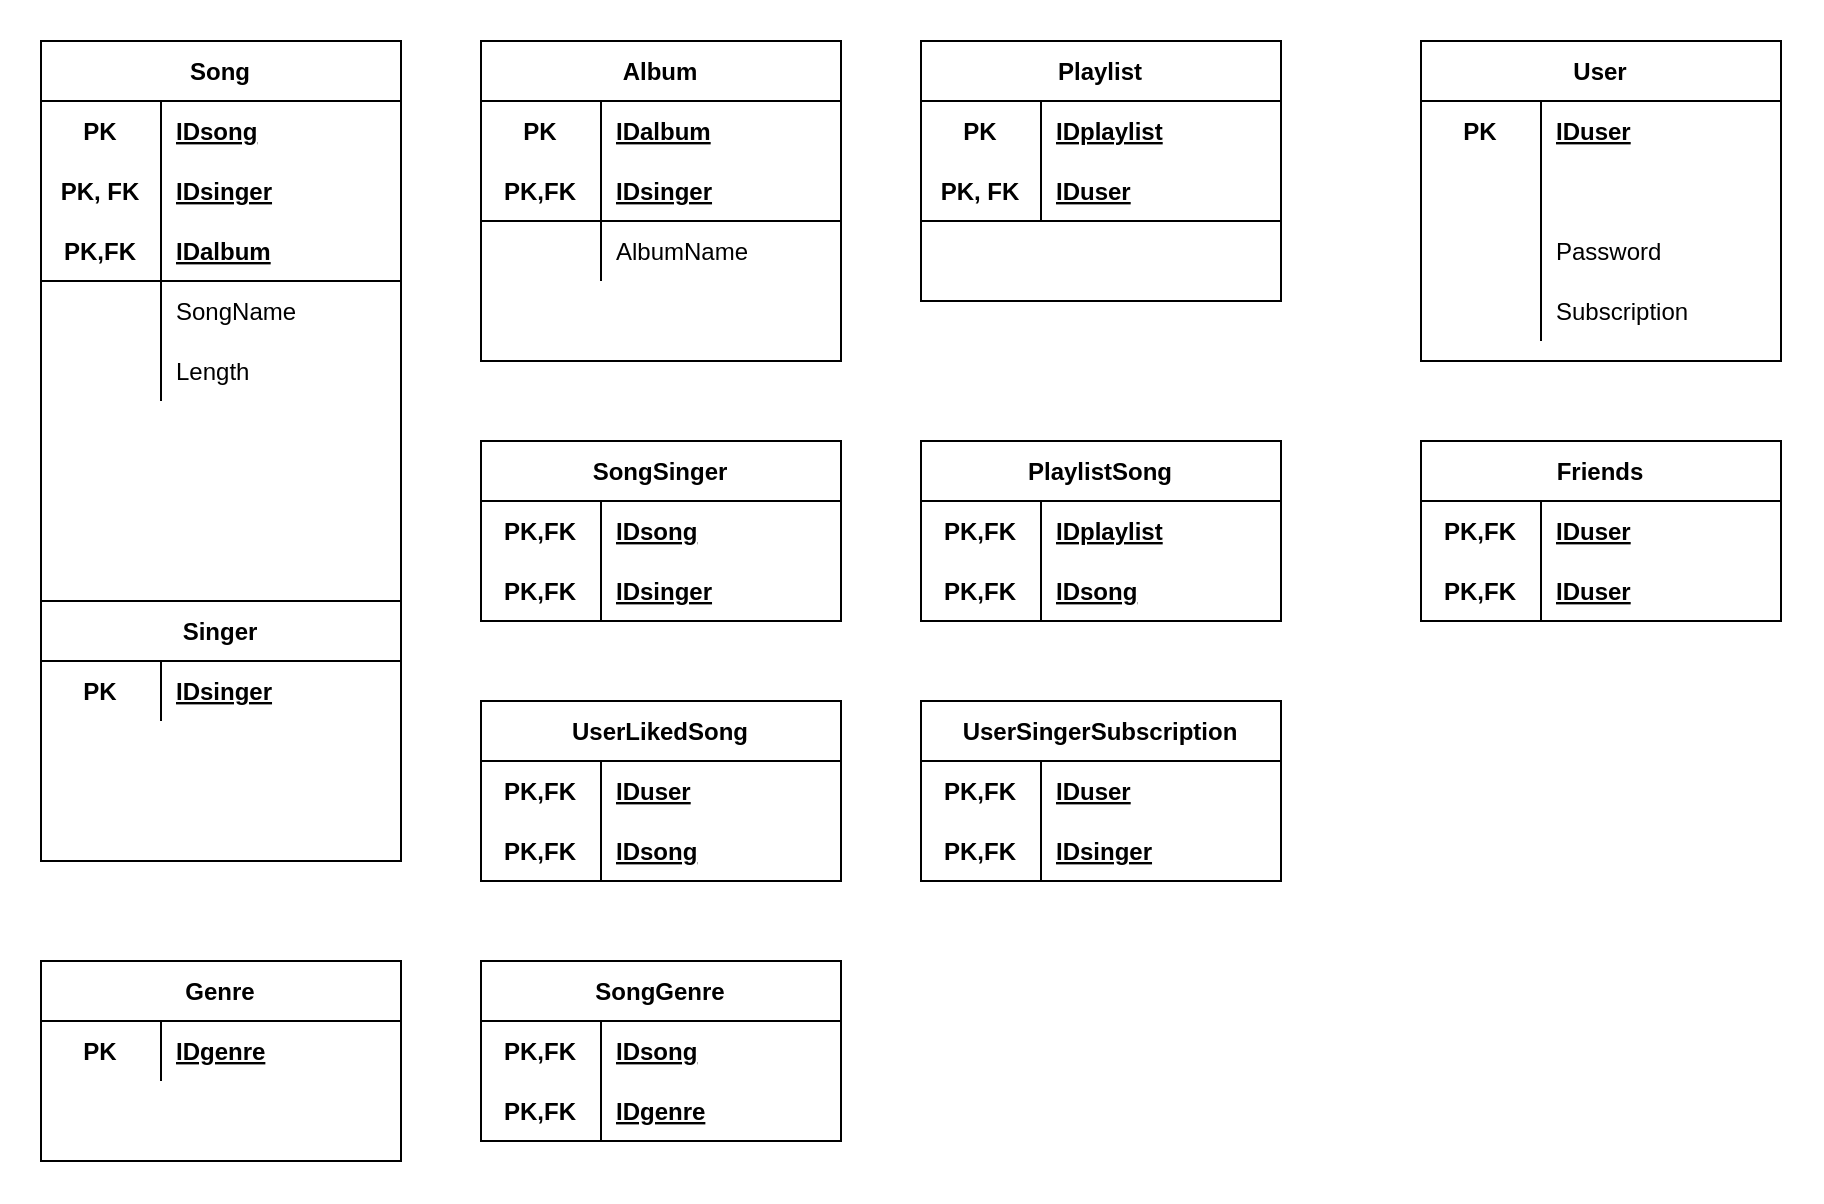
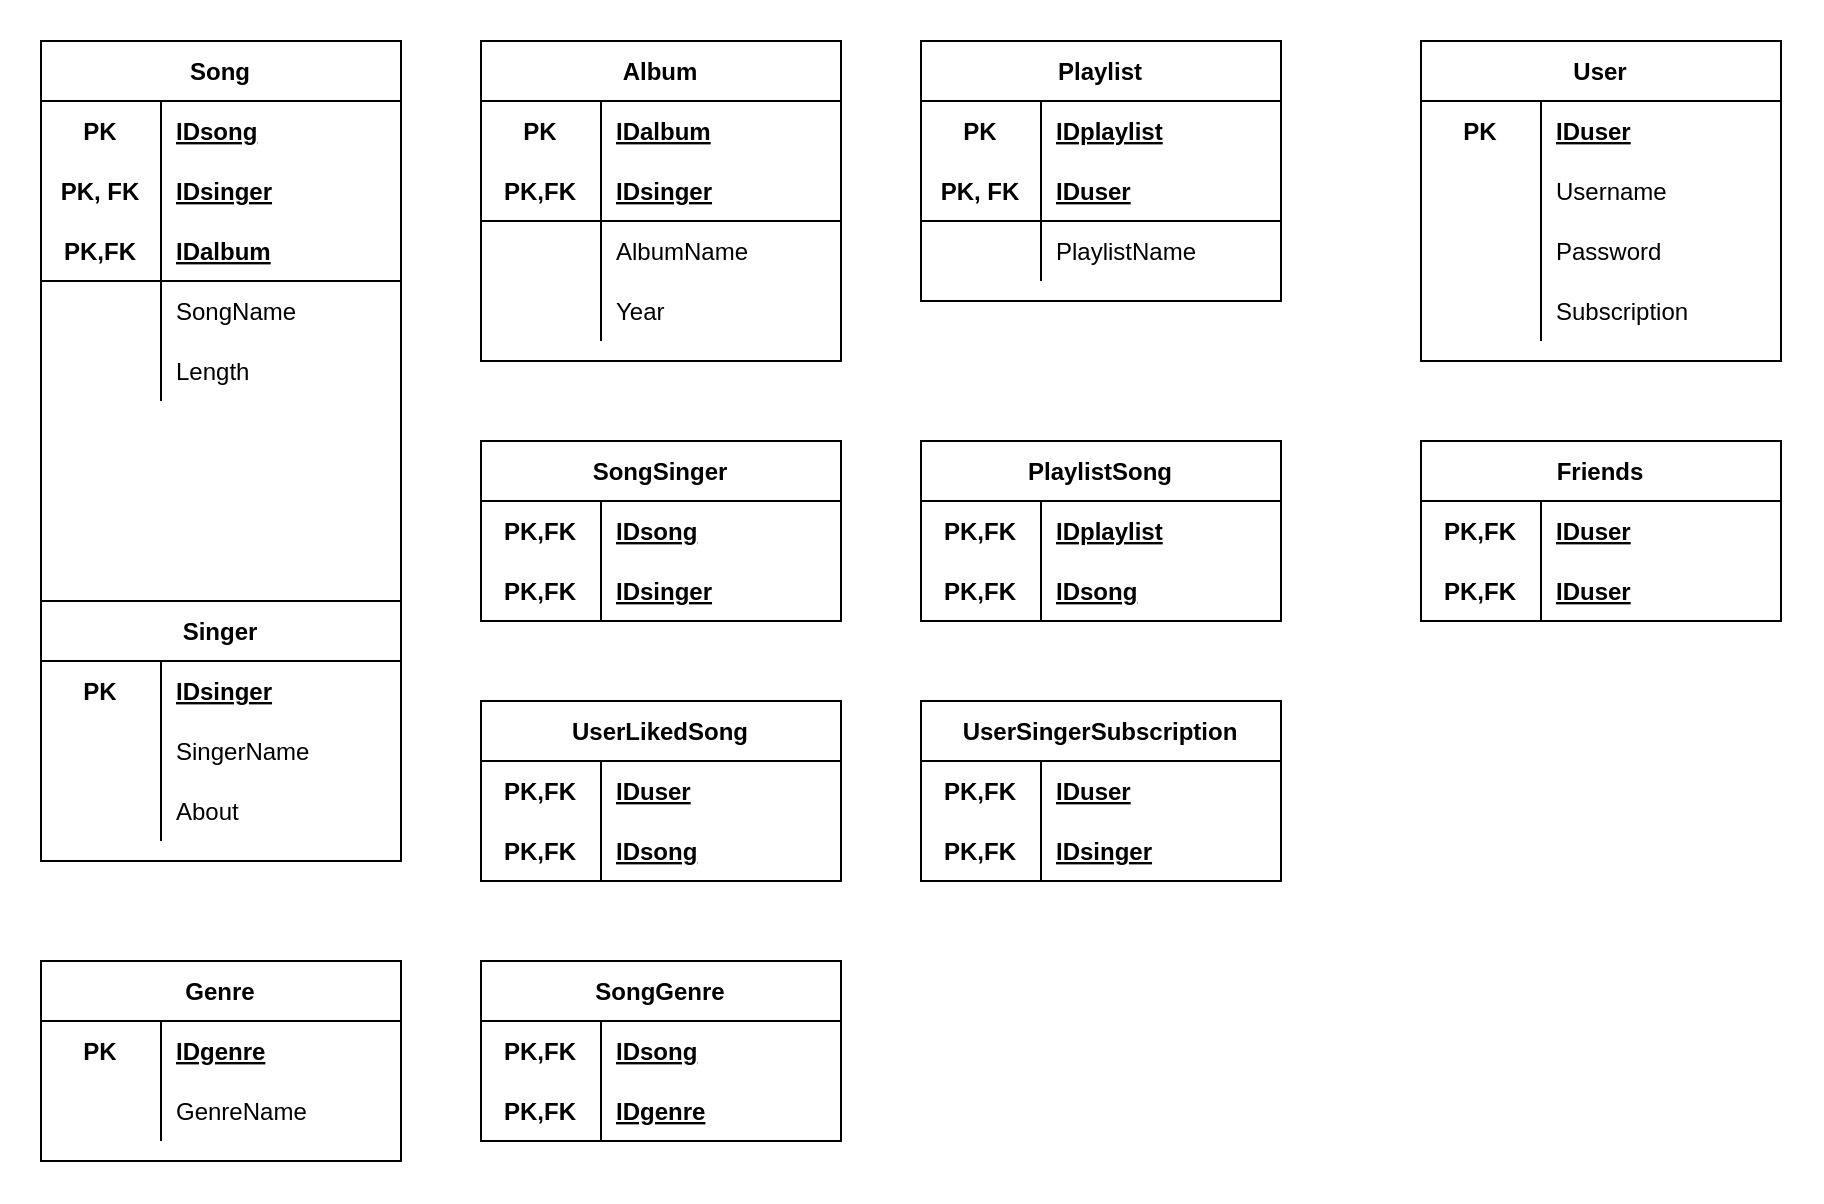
none -> (1661, 191)
none -> (1161, 251)
none -> (721, 311)
none -> (281, 751)
none -> (281, 811)
none -> (281, 1111)
